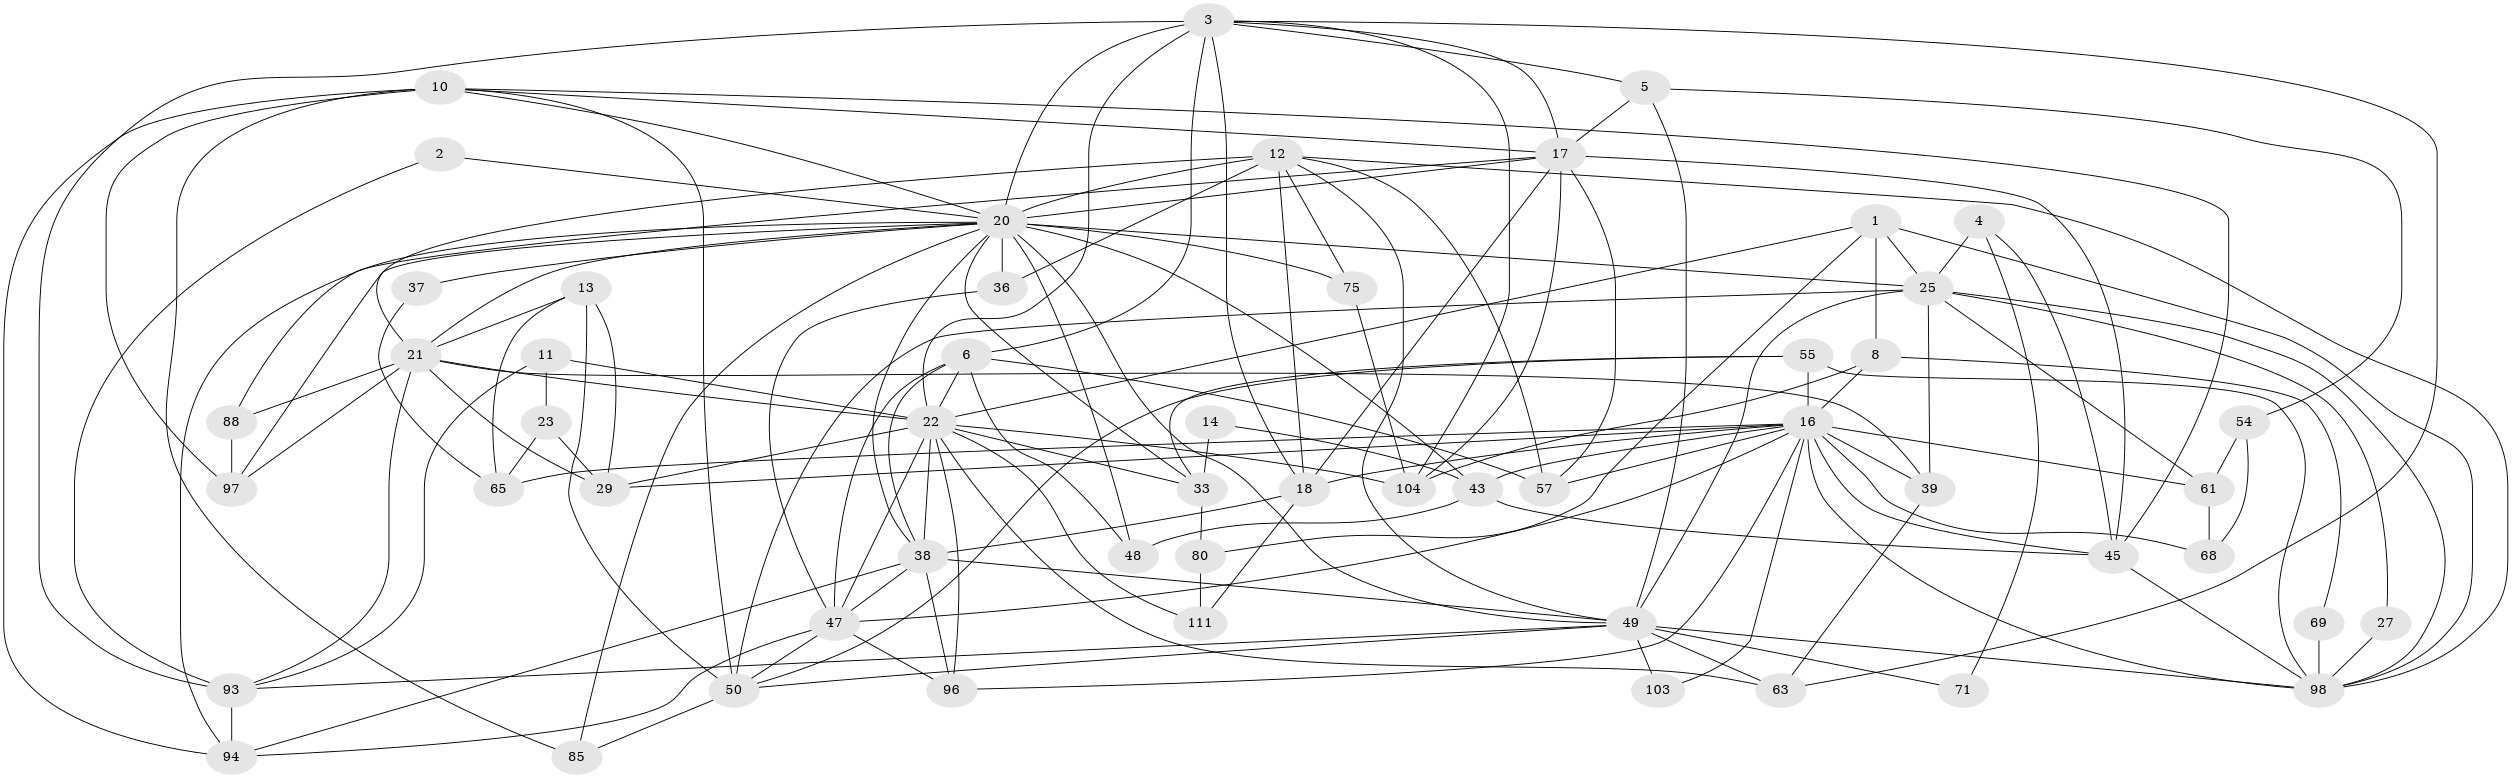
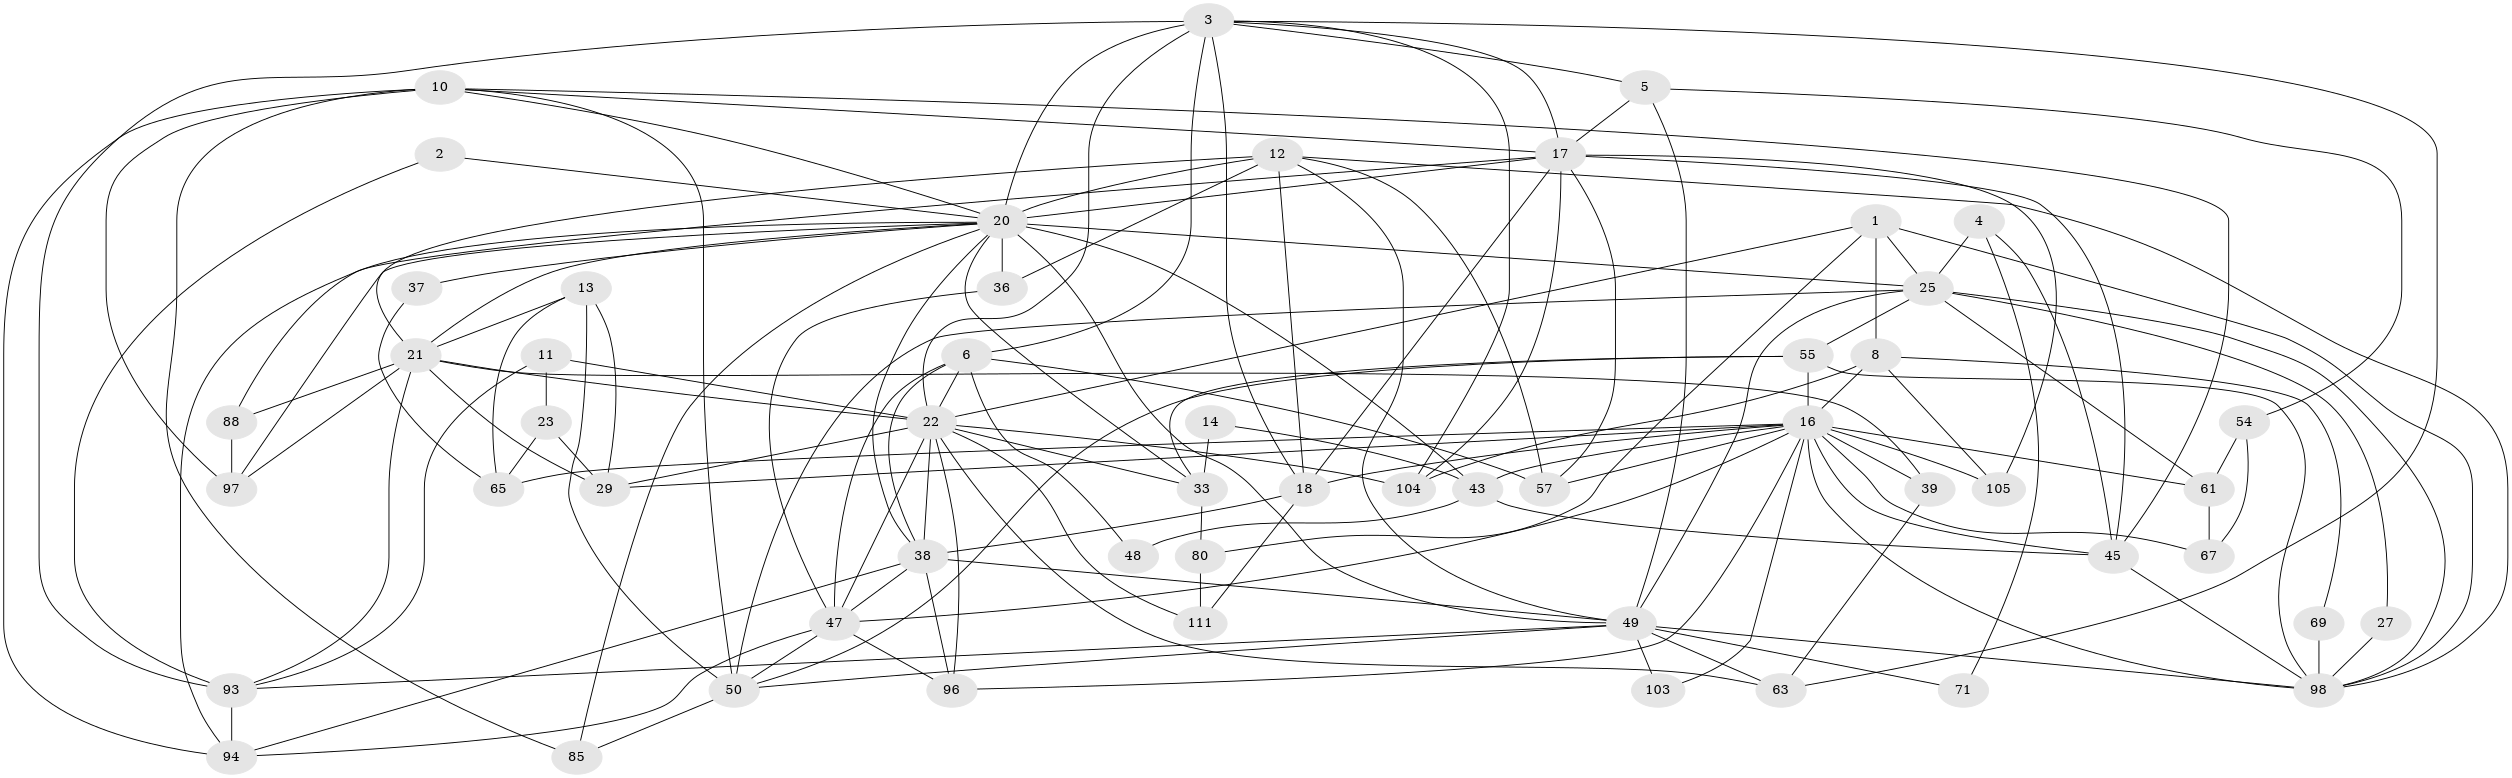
(1352, 288) -> none
(1082, 384) -> none
(1929, 389) -> (1868, 322)
none -> (1999, 489)
(2209, 556) -> (2209, 556)
